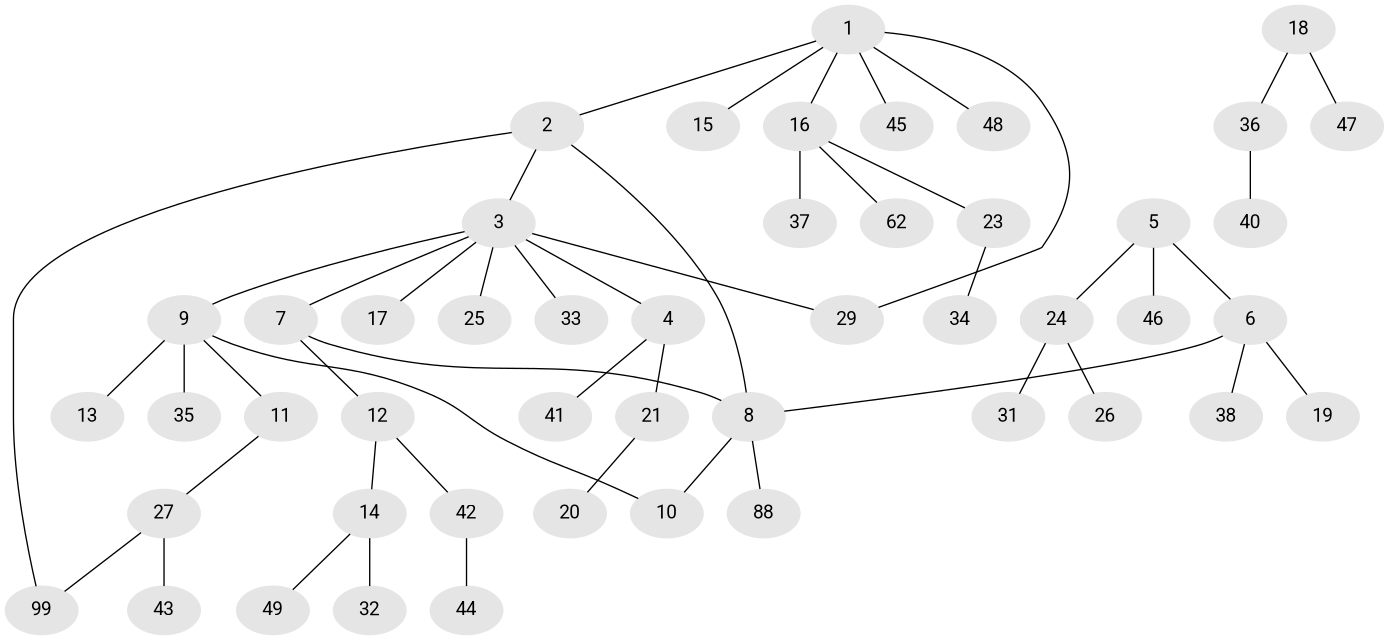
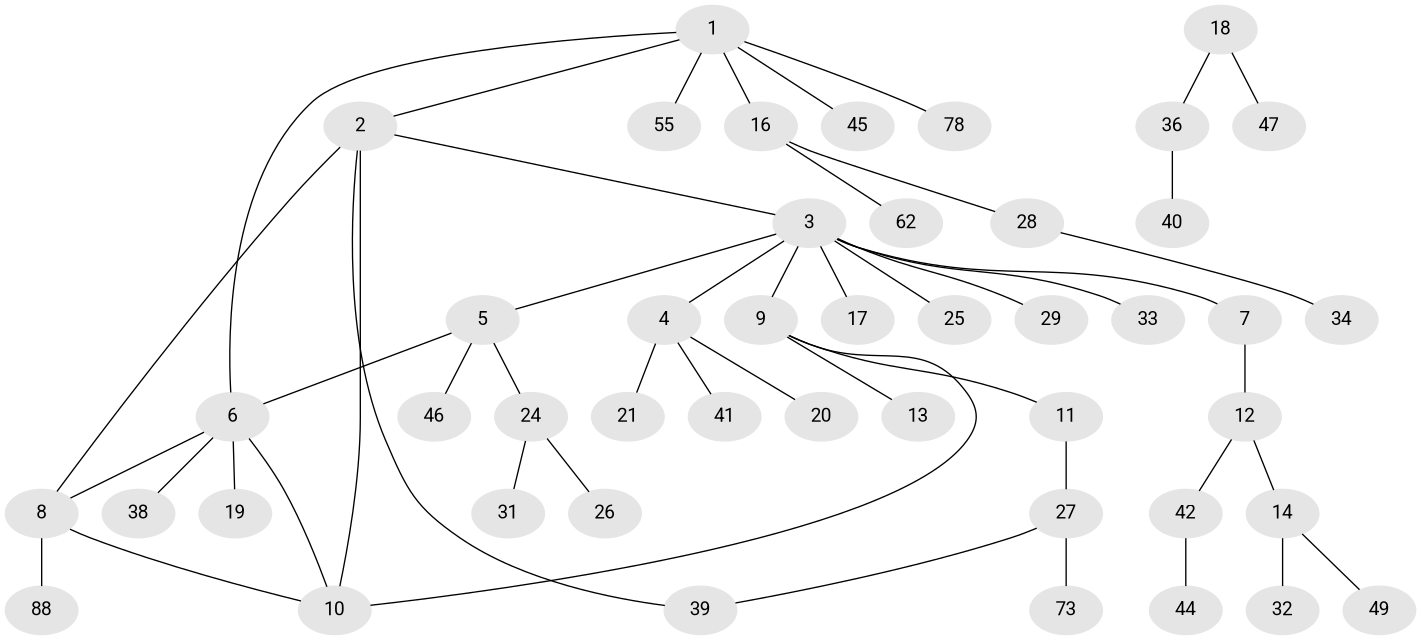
(703, 126) -> (664, 126)
(994, 126) -> (955, 126)
(1069, 173) -> (339, 85)
(800, 223) -> none
(994, 223) -> (1027, 223)
none -> (646, 272)
(515, 368) -> none
none -> (360, 391)
(184, 417) -> none
(611, 465) -> (743, 368)
none -> (294, 509)
(42, 610) -> (700, 610)
(164, 610) -> (1066, 610)
